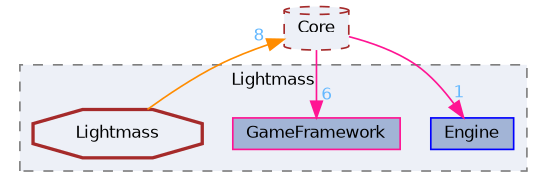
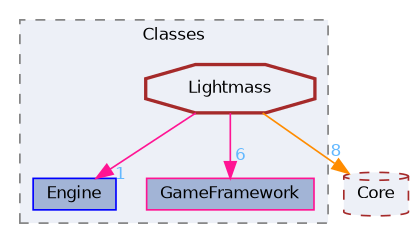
(397, 54) -> (153, 141)
(316, 76) -> (230, 137)
(273, 81) -> (174, 36)
